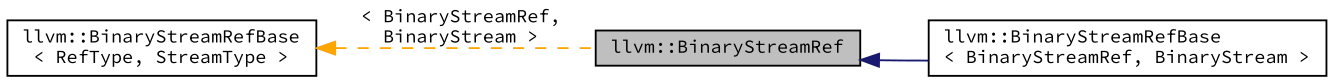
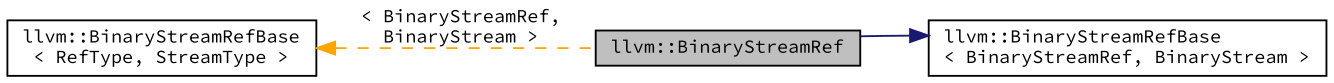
(904, 61) -> (885, 36)
